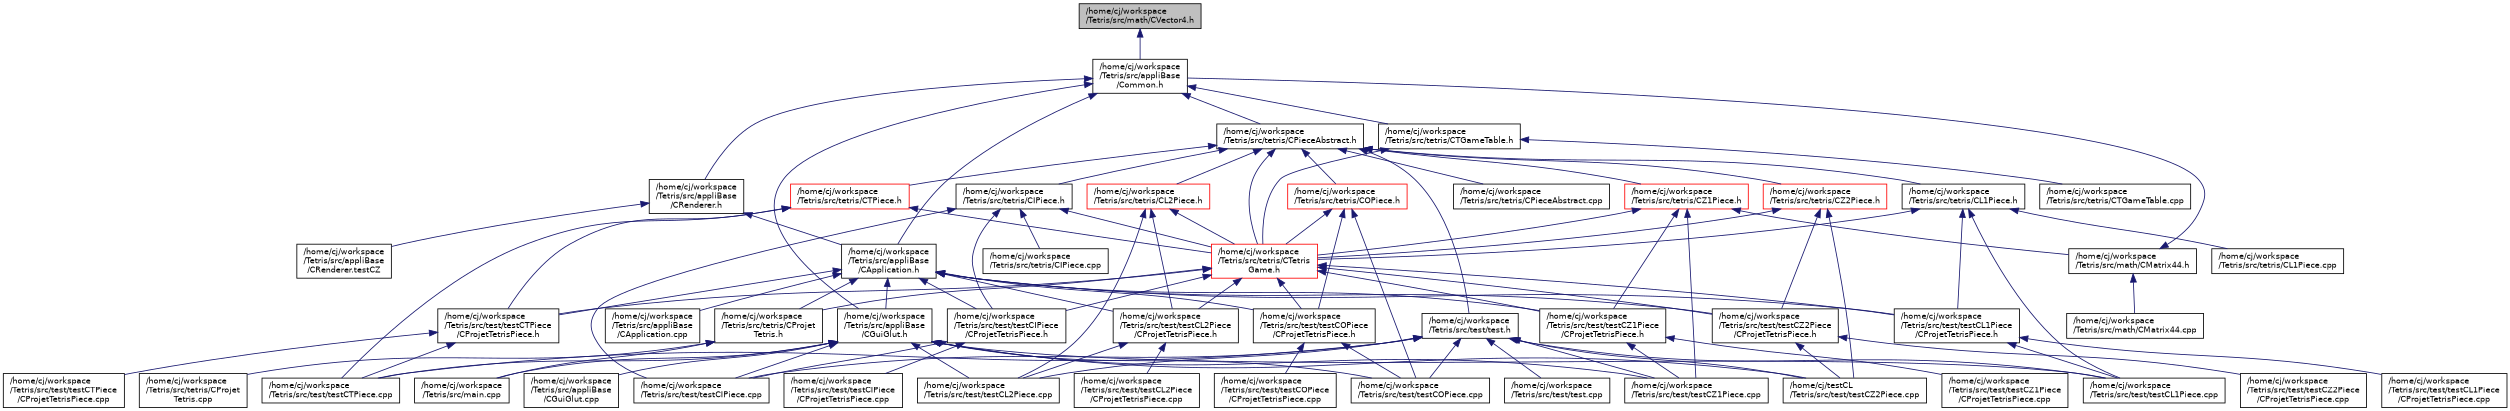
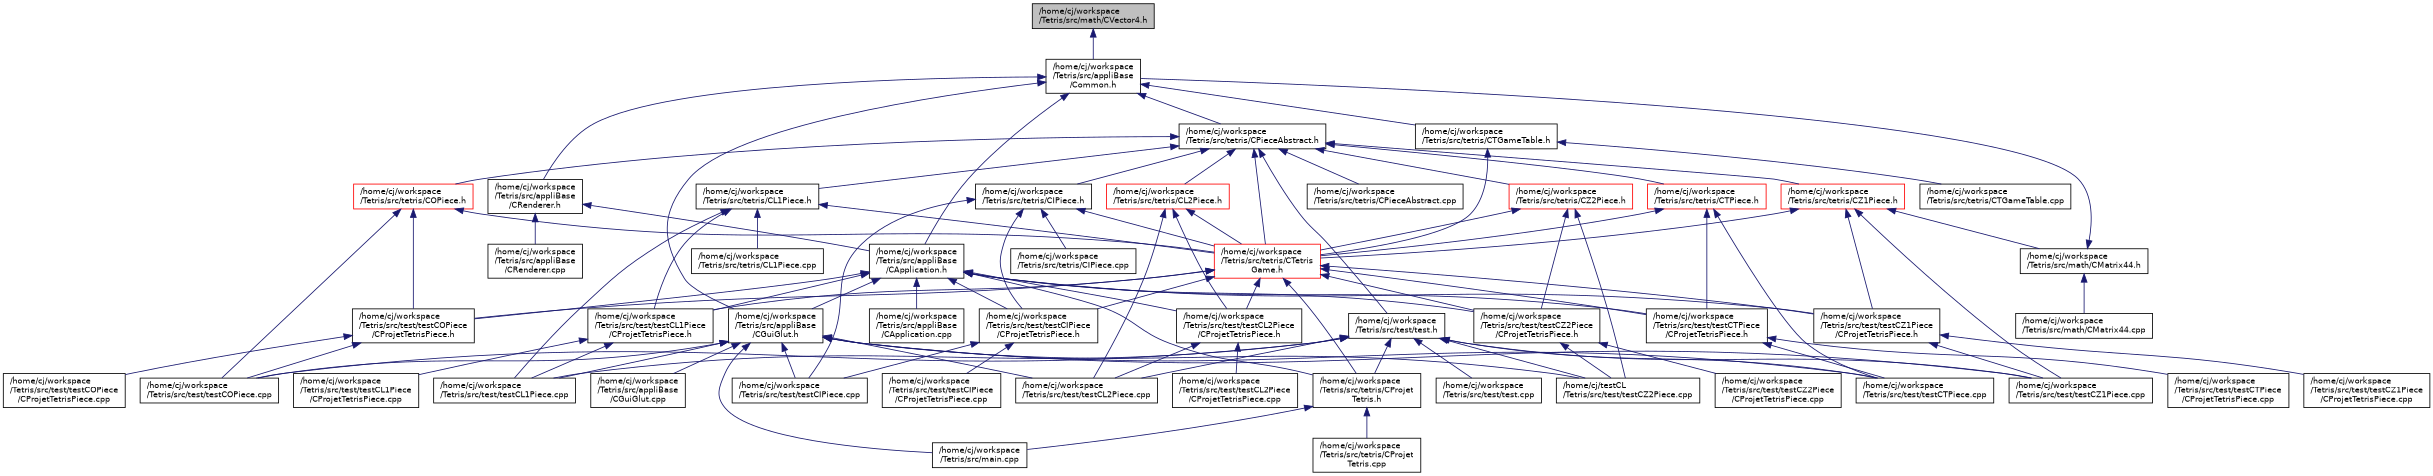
(344, 261) -> (535, 261)
(1081, 357) -> (1379, 364)
